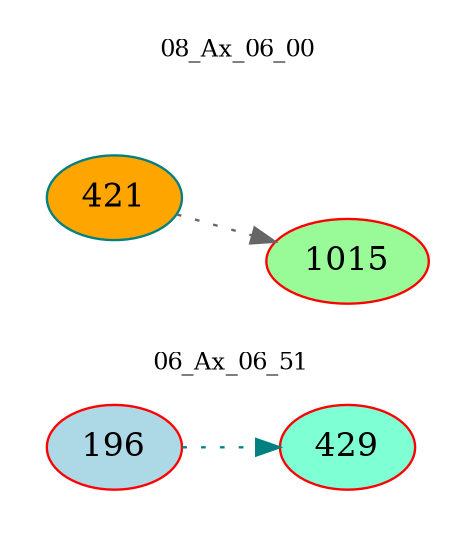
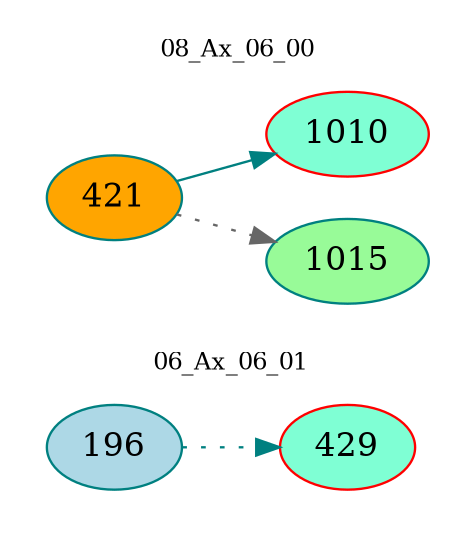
none -> (348, 134)
(348, 261) -> (348, 261)
(231, 364) -> (231, 364)
(114, 447) -> (114, 447)
